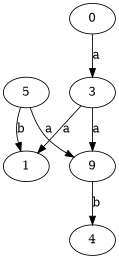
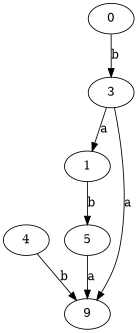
(96, 56) -> (115, 56)
(17, 125) -> (87, 199)
(92, 199) -> (54, 274)
